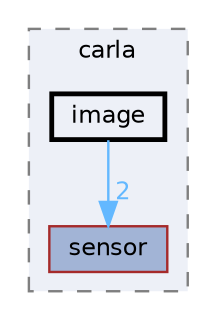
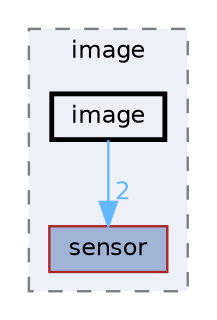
(108, 52) -> (108, 52)
